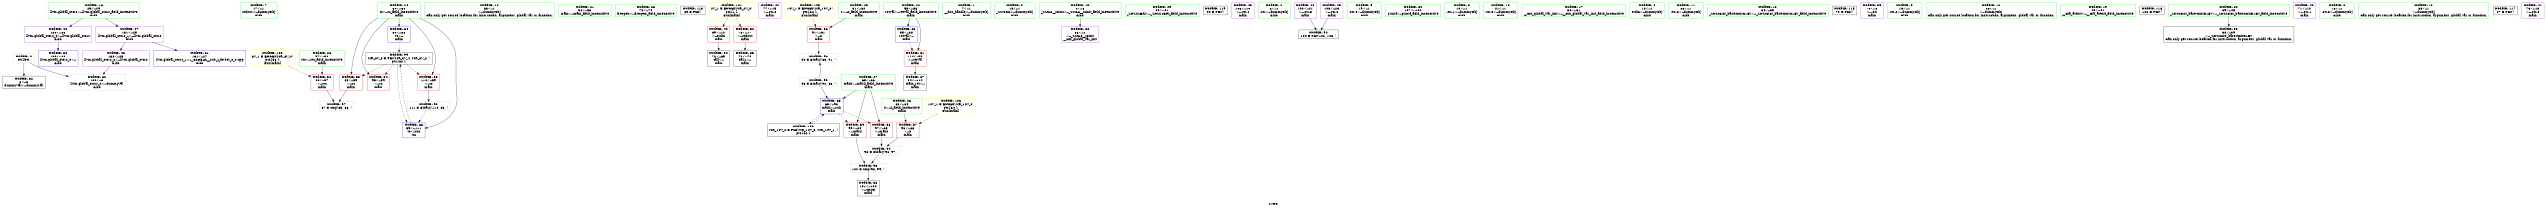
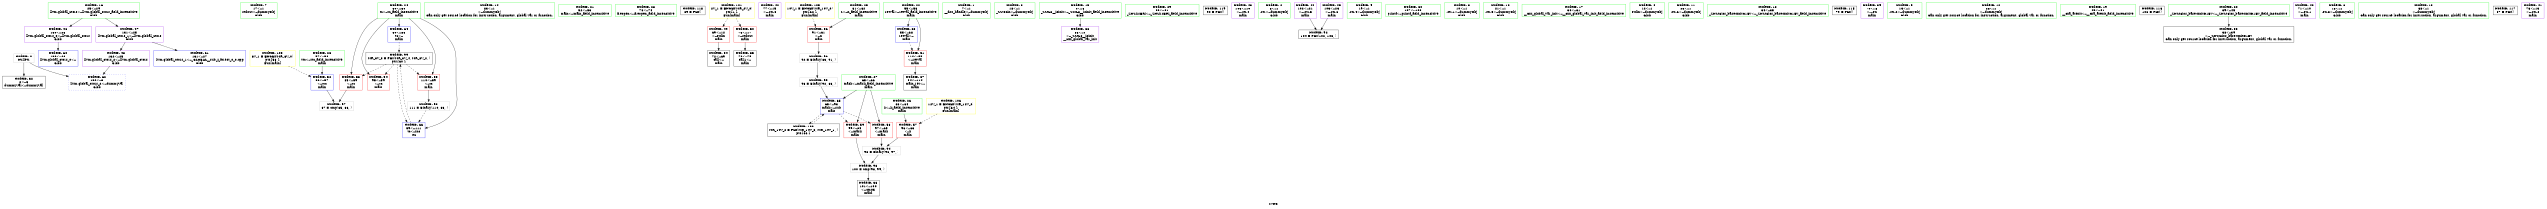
(820, 71) -> (817, 69)
(322, 82) -> (322, 82)
